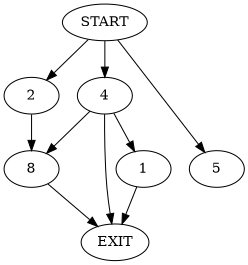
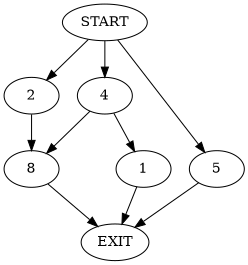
(105, 164) -> (171, 202)
